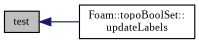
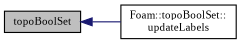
(22, 22) -> (43, 22)
